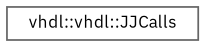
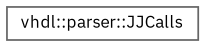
(103, 23) -> (103, 23)
